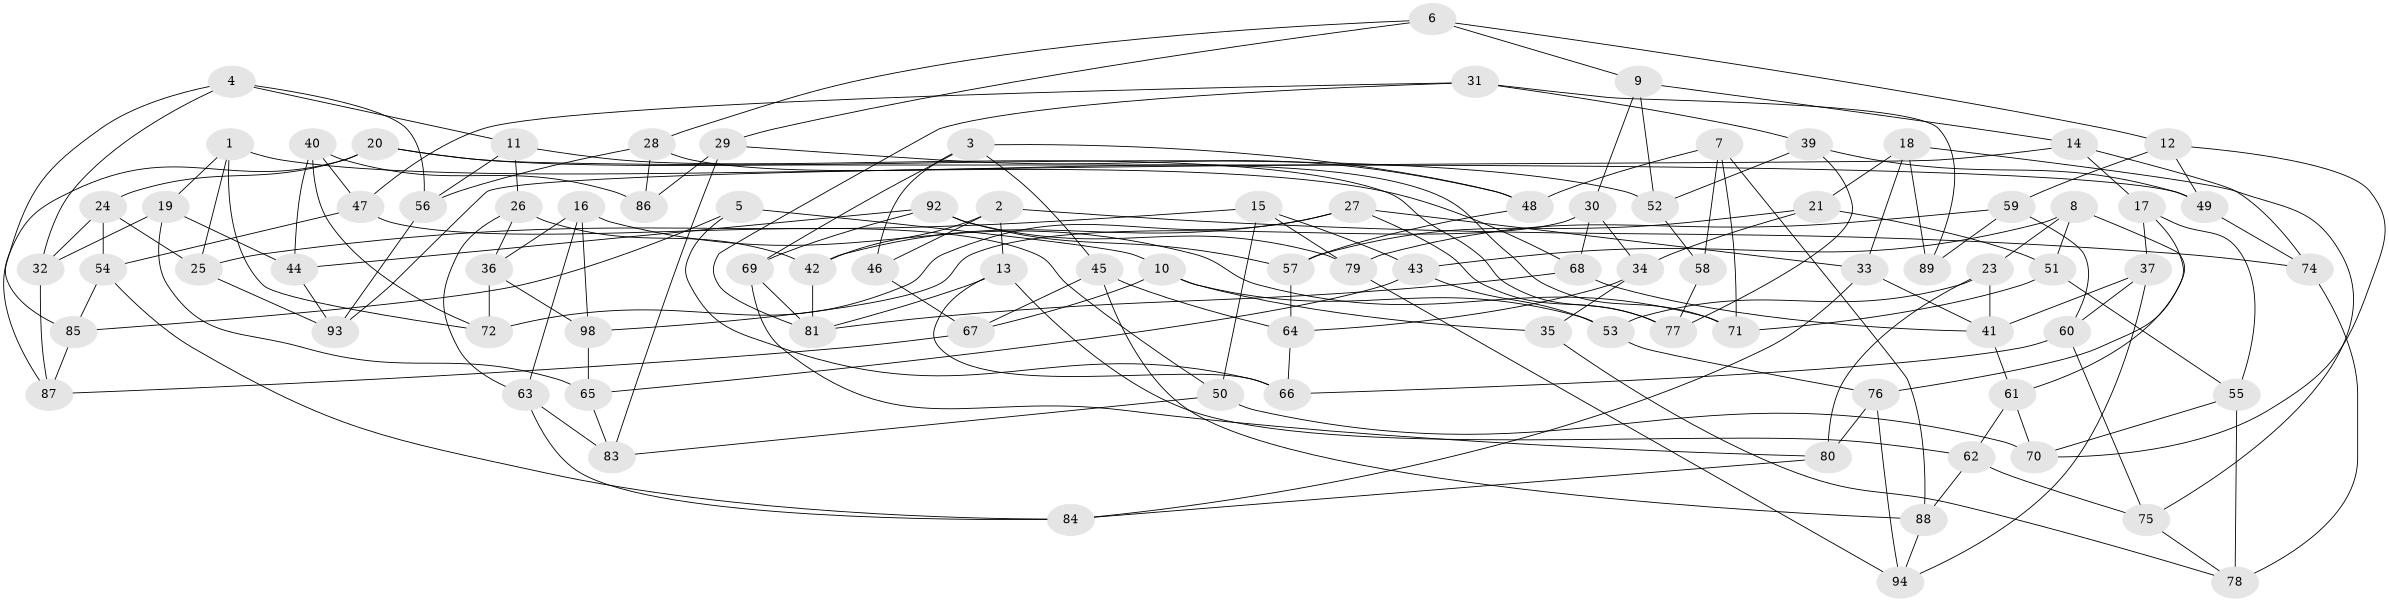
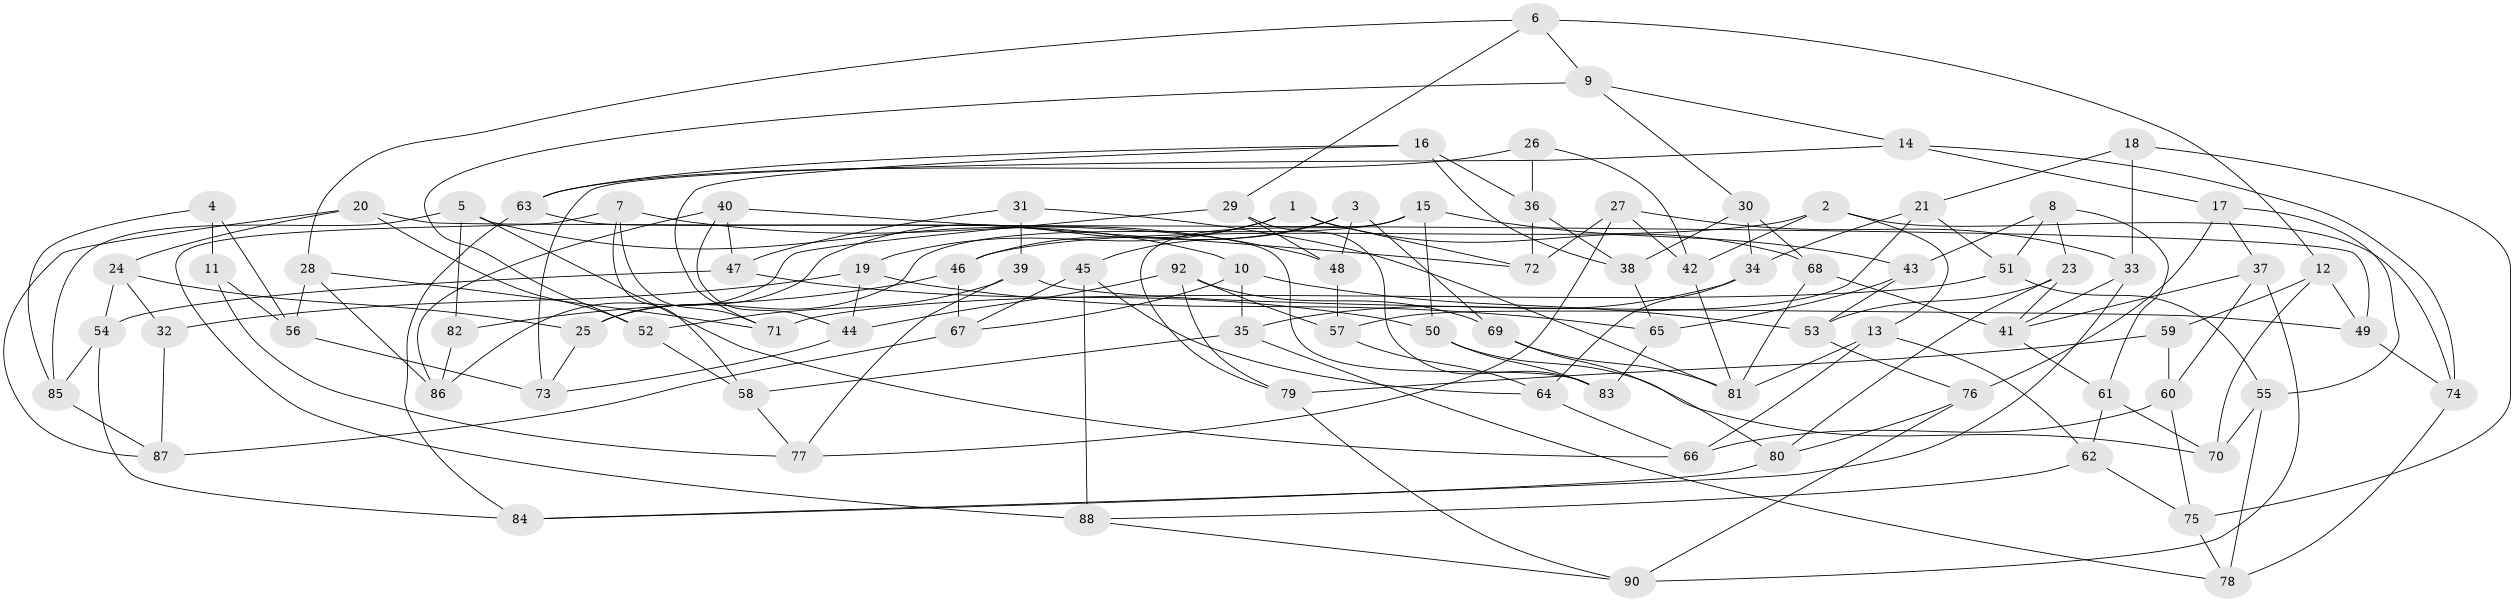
(109, 154) -> none
(517, 182) -> none
(1927, 270) -> none
(335, 332) -> (544, 395)
none -> (455, 332)
(588, 332) -> (1628, 270)
none -> (994, 363)
(1900, 583) -> (1632, 583)
